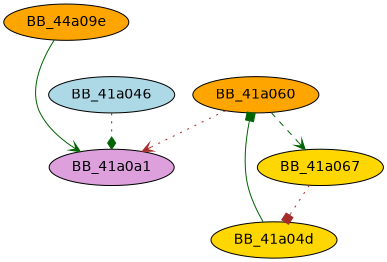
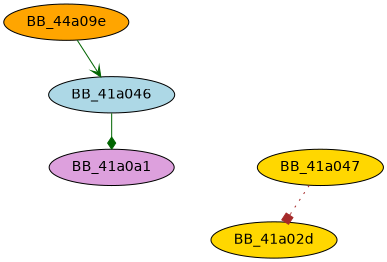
(256, 95) -> none
(36, 98) -> (86, 54)
(112, 125) -> (112, 125)
(320, 167) -> (320, 167)
(274, 240) -> (274, 240)
